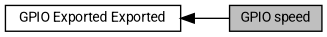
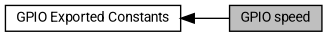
(93, 18) -> (93, 18)
